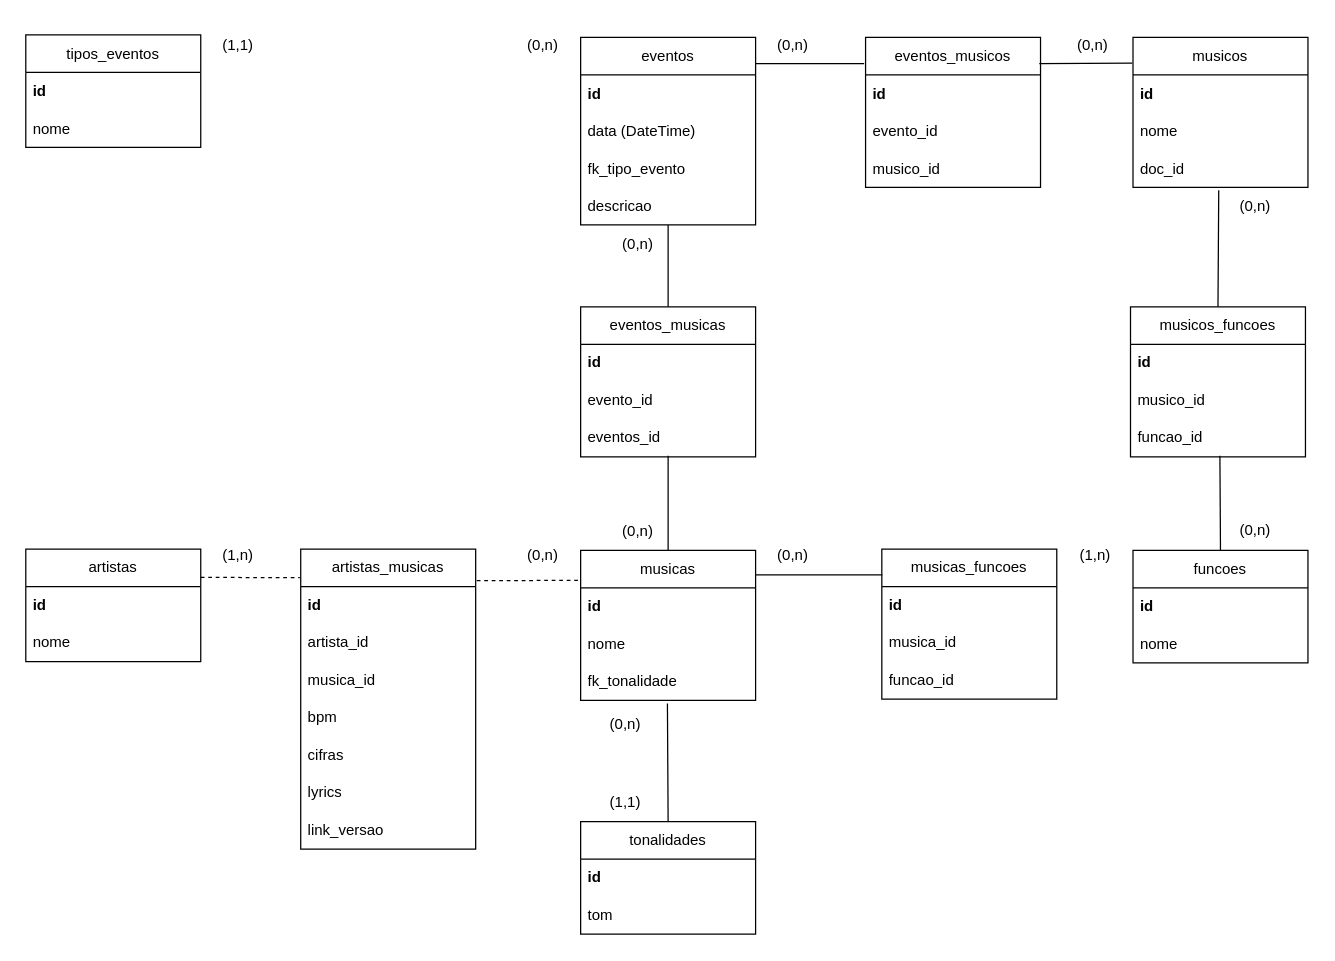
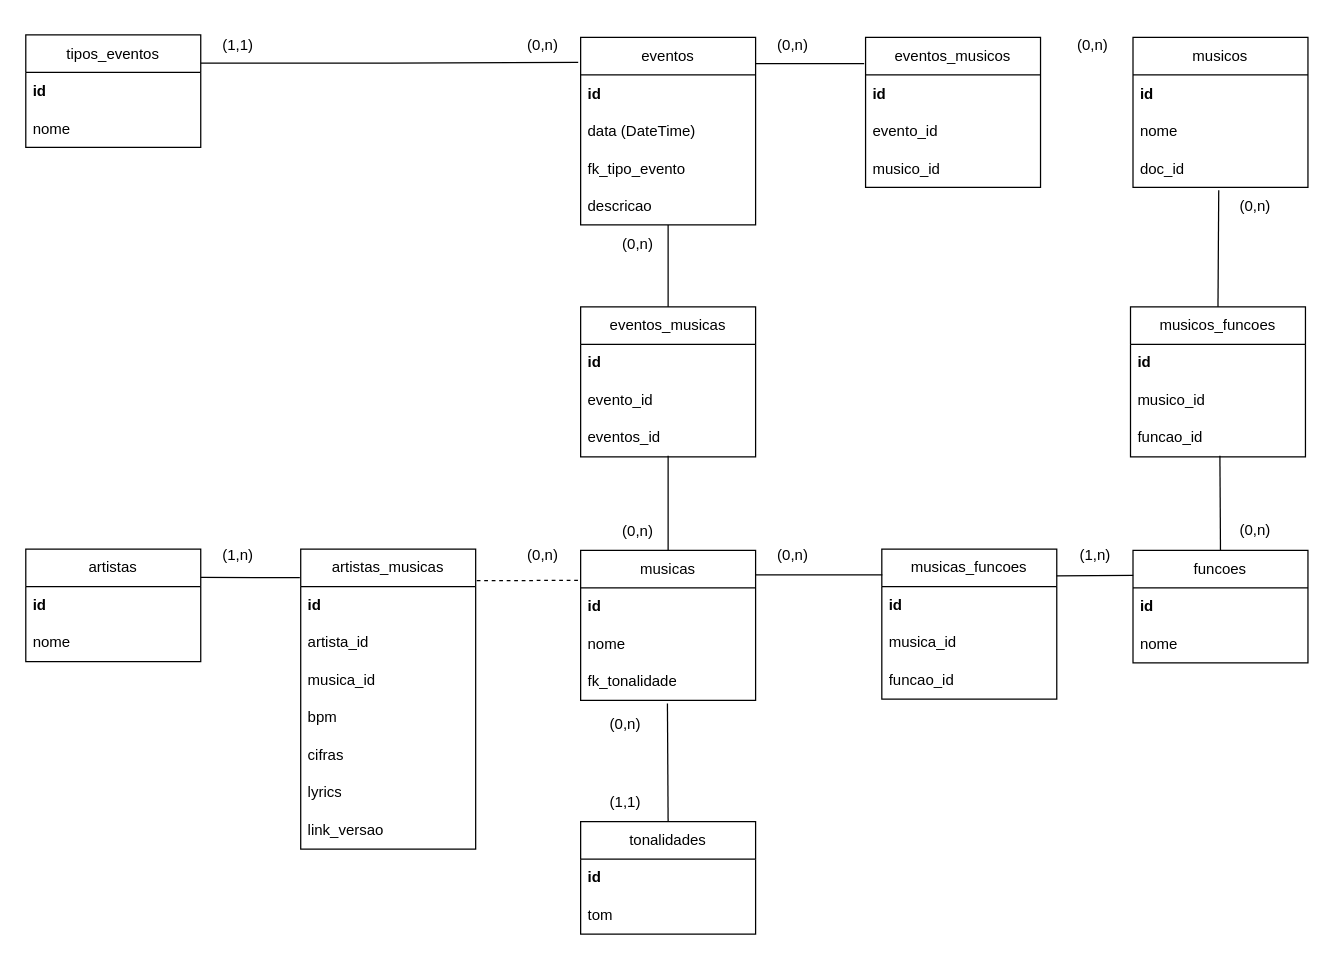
none -> (389, 63)
(1085, 63) -> none
none -> (1095, 576)
(250, 578) -> (250, 578)
